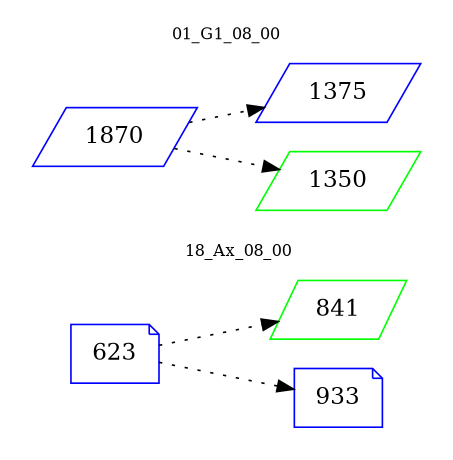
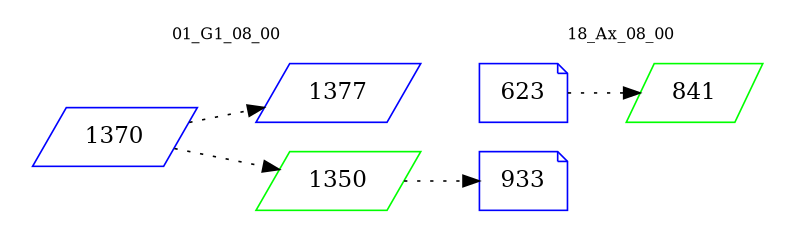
(338, 93) -> (338, 93)
(115, 137) -> (115, 137)
(218, 374) -> (423, 181)
